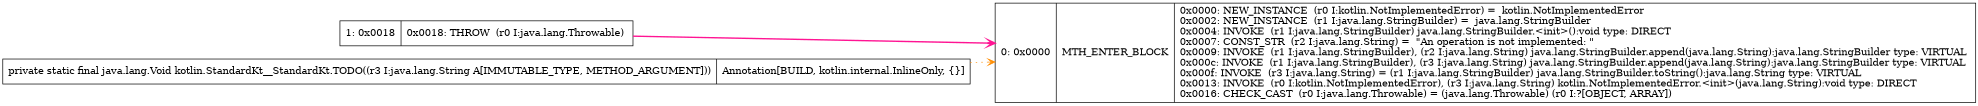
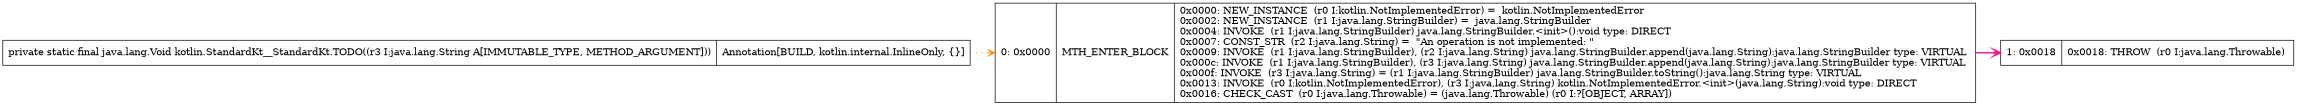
(811, 40) -> (1985, 53)
